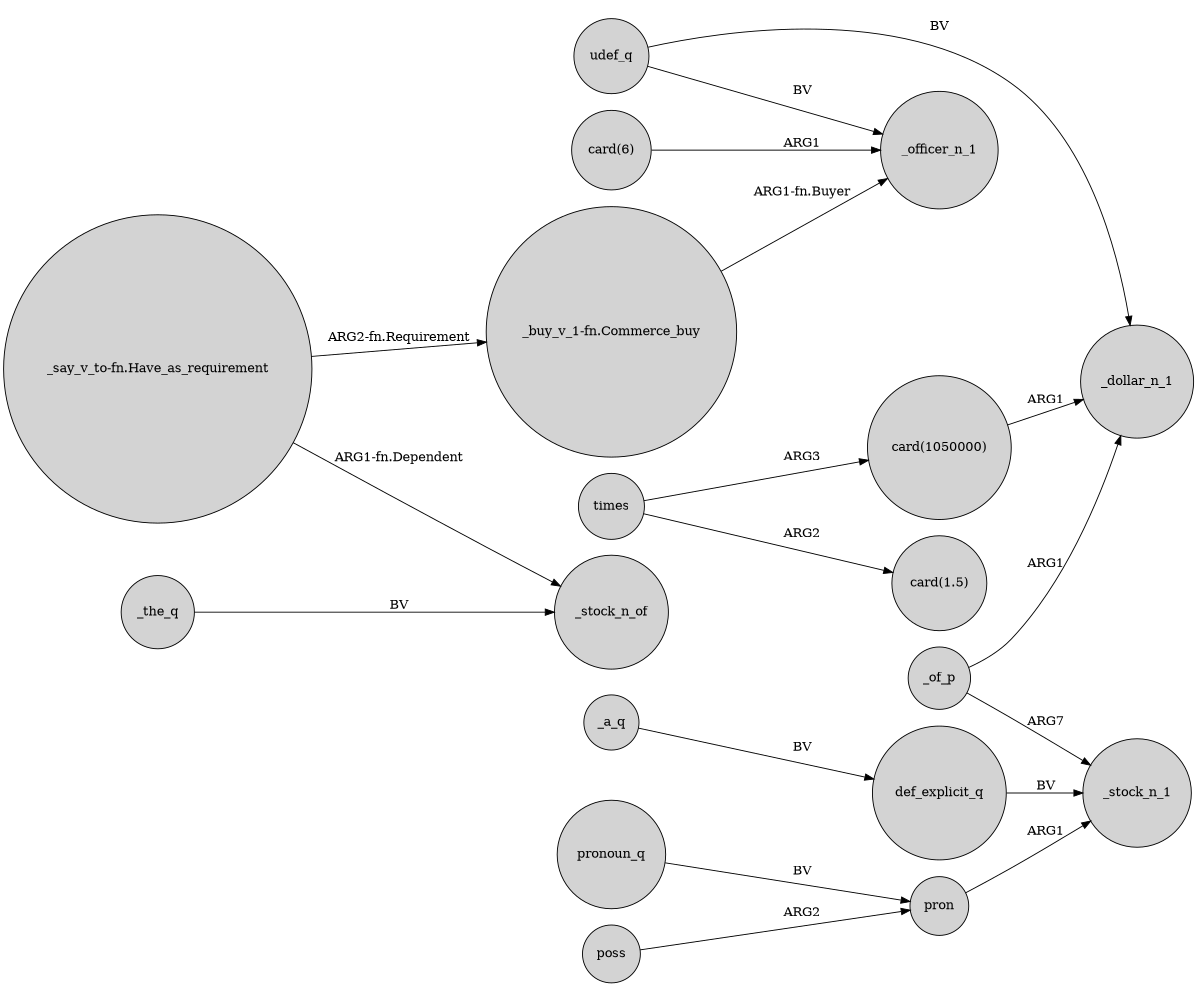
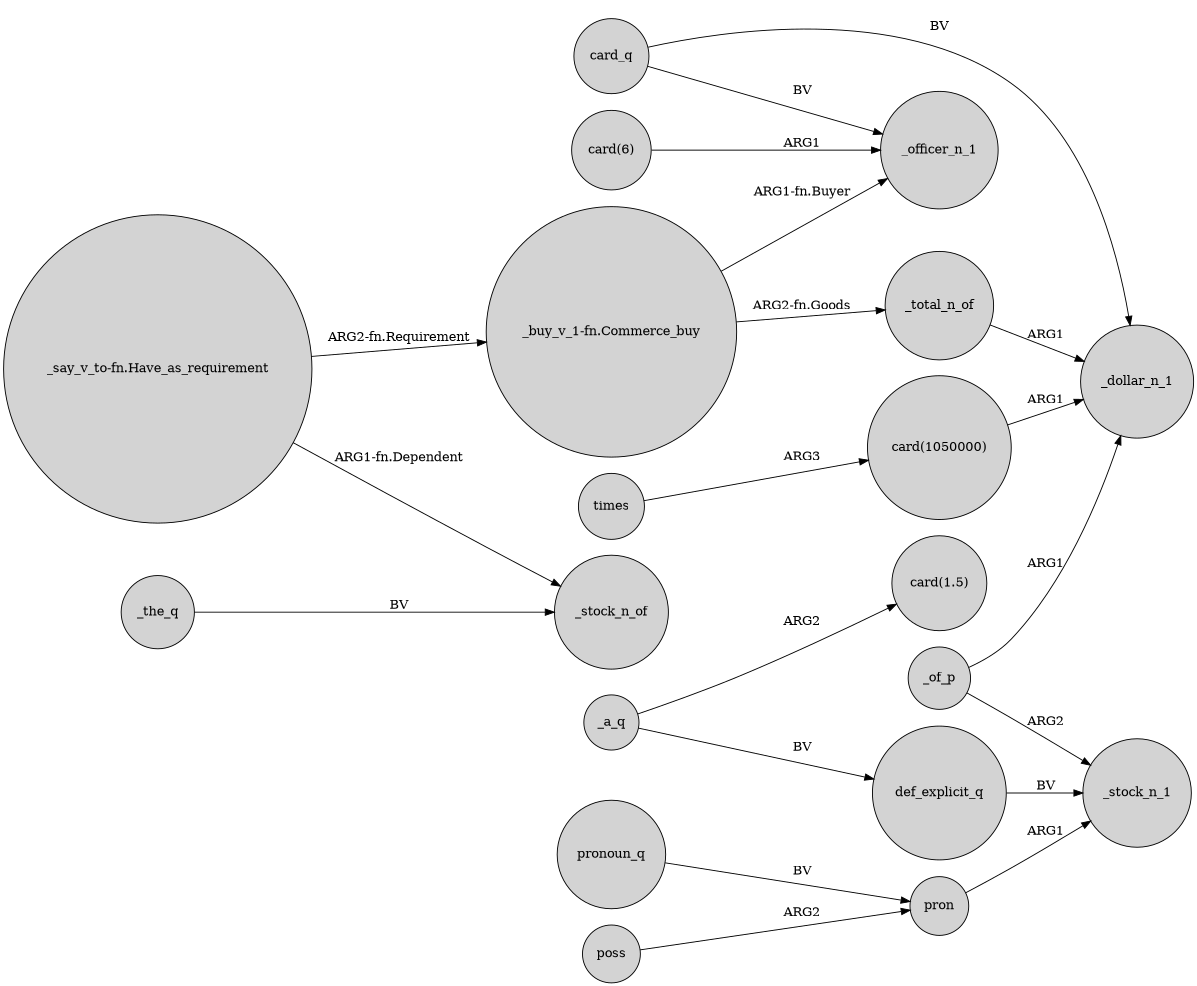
(611, 56) -> (611, 56)
none -> (939, 306)
(764, 542) -> (765, 665)
(1046, 722) -> (1046, 722)
